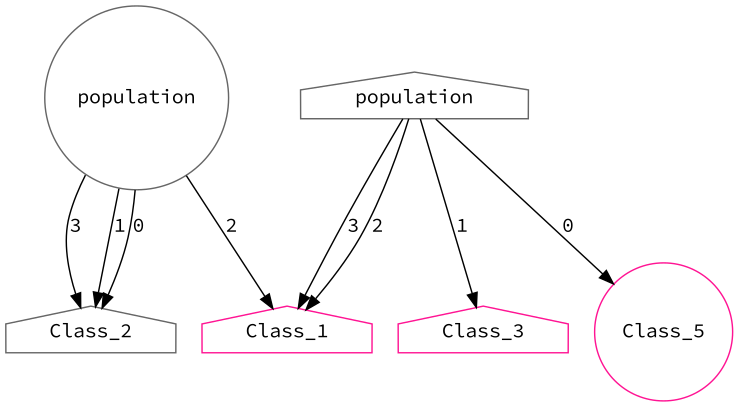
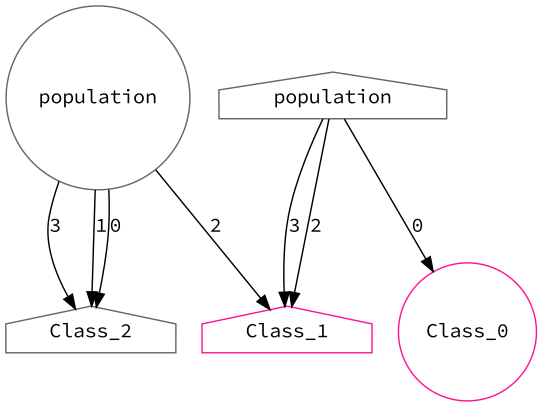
(483, 332) -> none
(664, 332) -> (467, 332)
